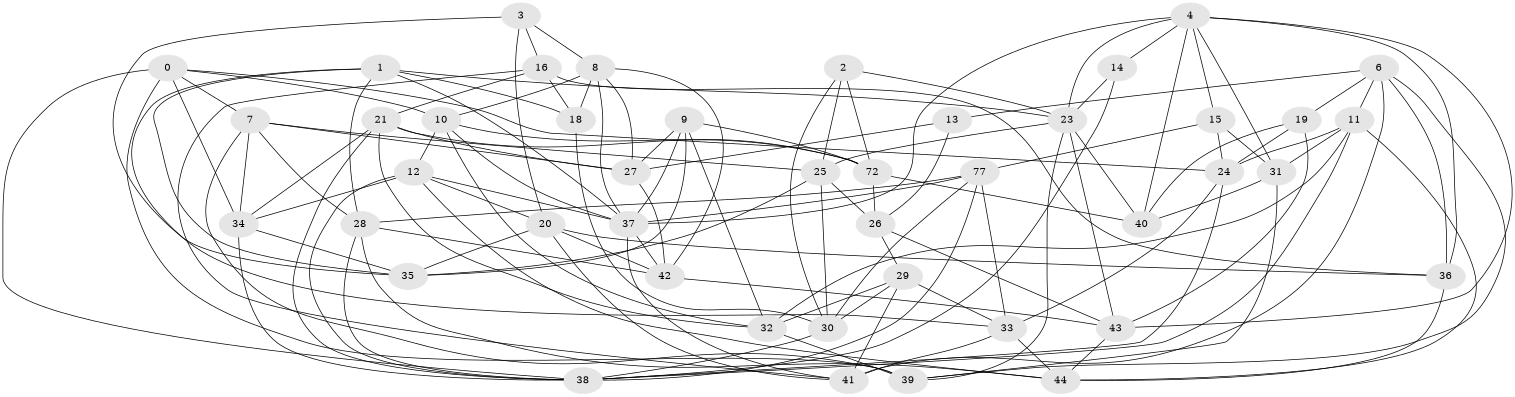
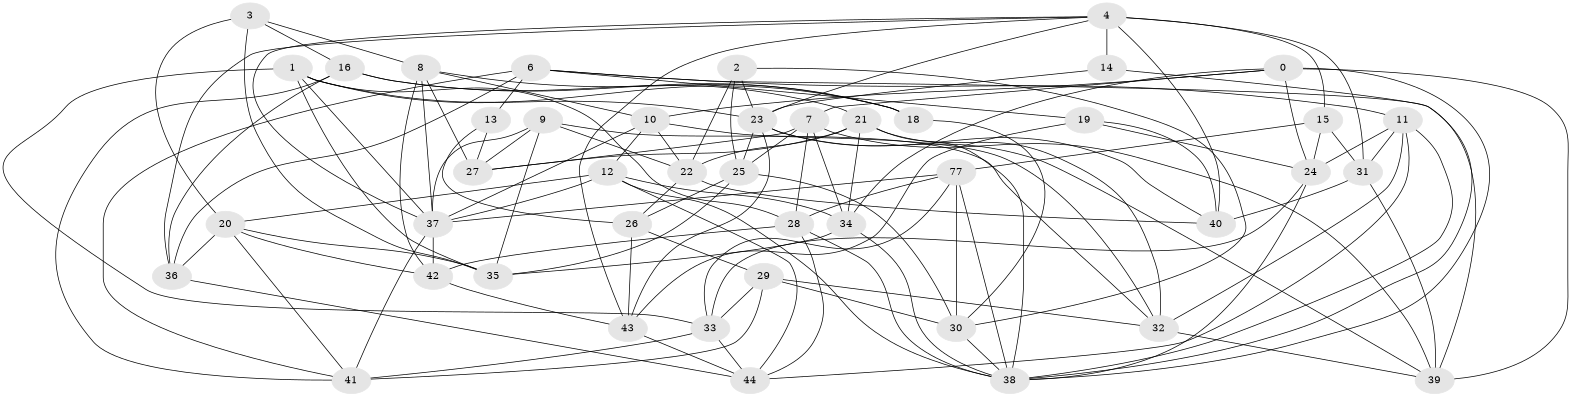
(873, 172) -> (687, 172)
(656, 216) -> none
